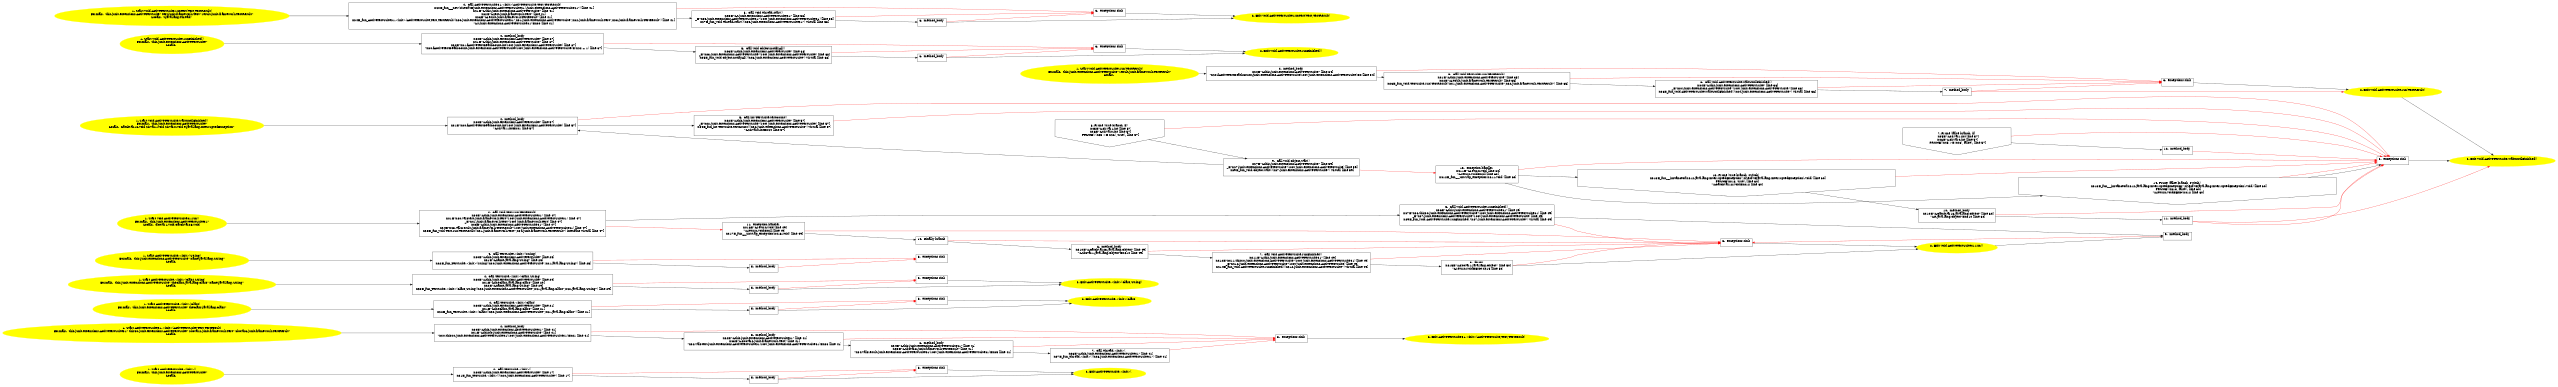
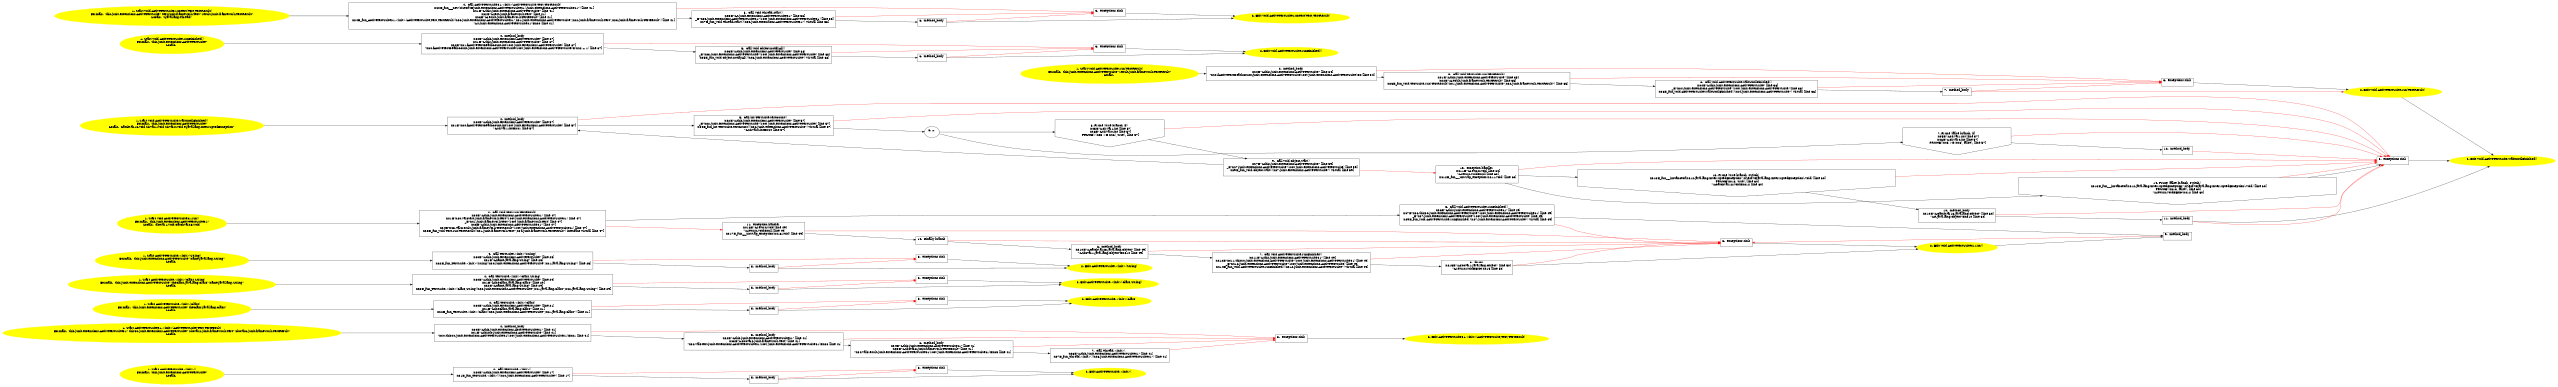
none -> (932, 132)
(2344, 214) -> (2344, 214)
none -> (1110, 268)
